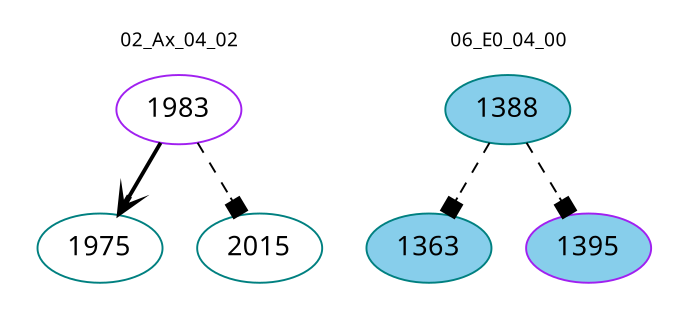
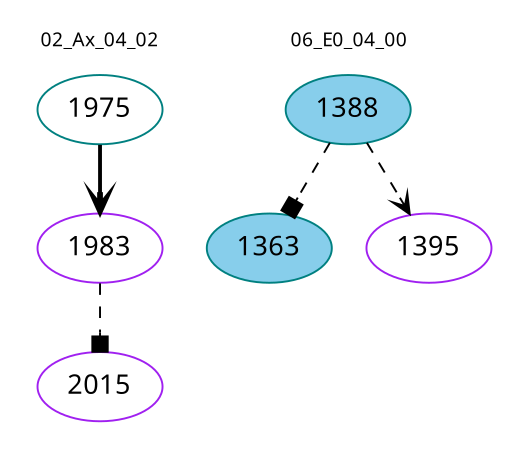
(145, 170) -> (100, 169)
(543, 170) -> (383, 170)
(260, 248) -> (100, 387)
(589, 248) -> (429, 248)
